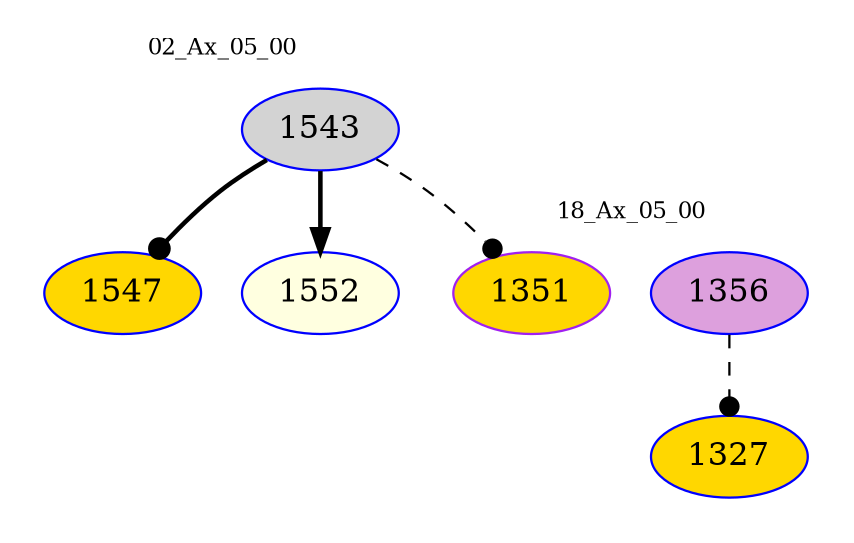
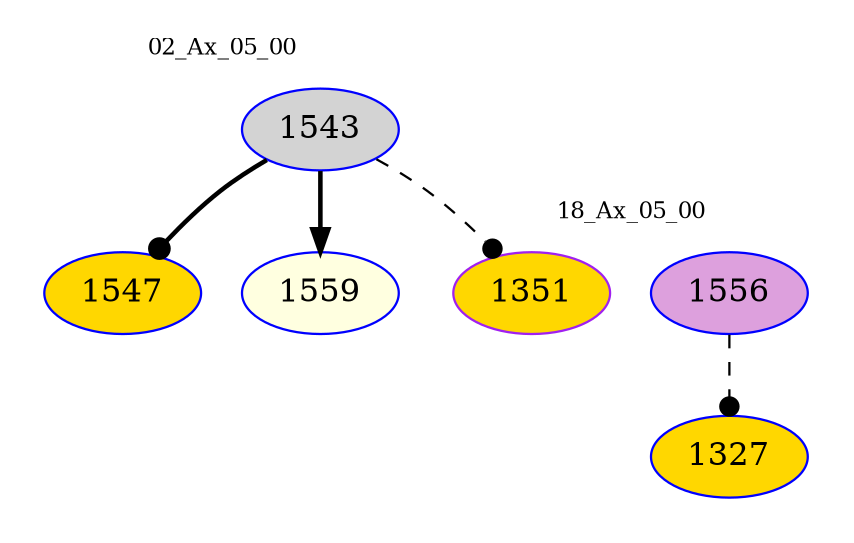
(320, 293) -> (320, 293)
(729, 293) -> (729, 293)
